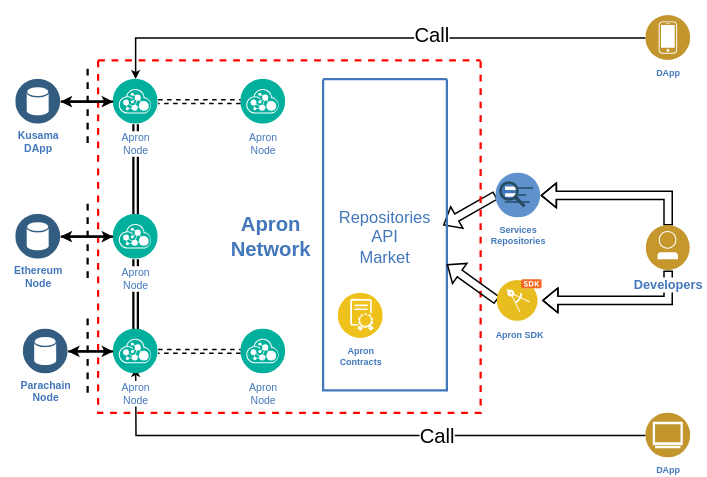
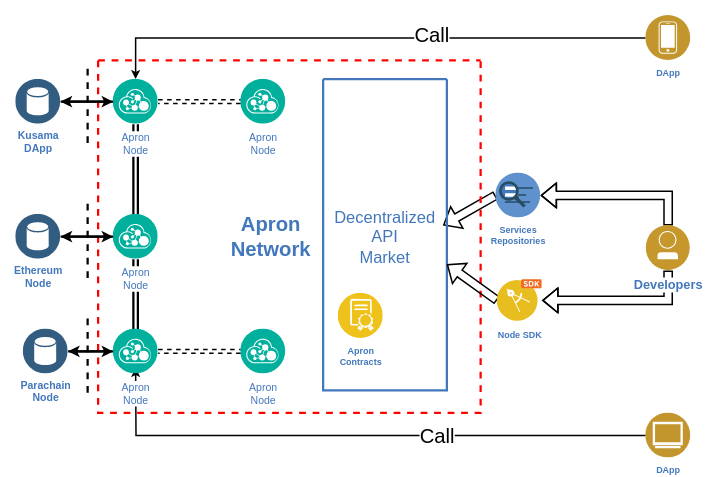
(385, 237) -> (385, 237)
(520, 336) -> (520, 336)
